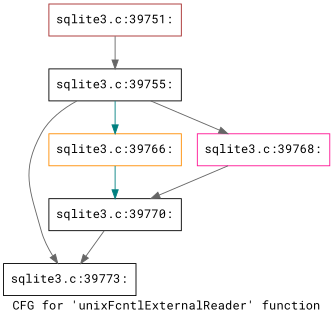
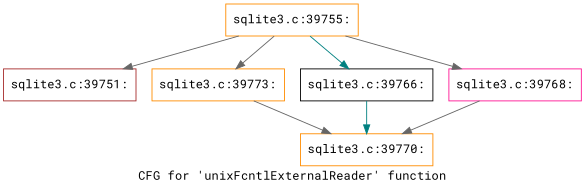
(115, 48) -> (185, 51)
(115, 85) -> (292, 20)
(115, 150) -> (367, 85)
(115, 215) -> (367, 150)
(95, 243) -> (288, 116)
(70, 280) -> (218, 85)
